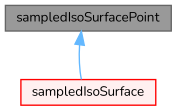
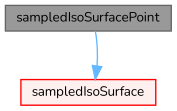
(79, 62) -> (97, 49)
